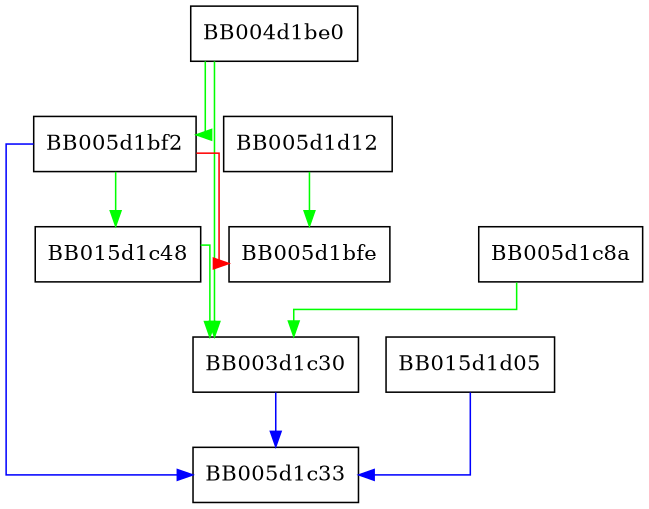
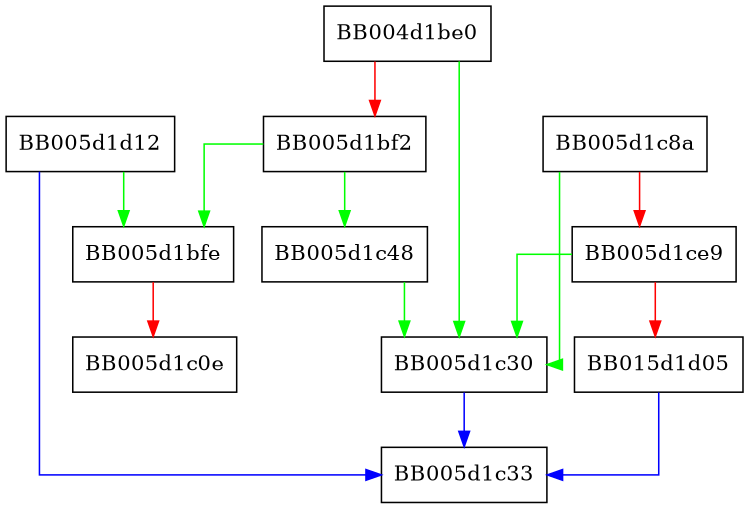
(205, 99) -> (375, 81)
(219, 198) -> (204, 148)
(118, 254) -> (345, 254)
none -> (654, 254)
none -> (155, 365)
(276, 365) -> (464, 365)
(6, 381) -> (51, 475)
